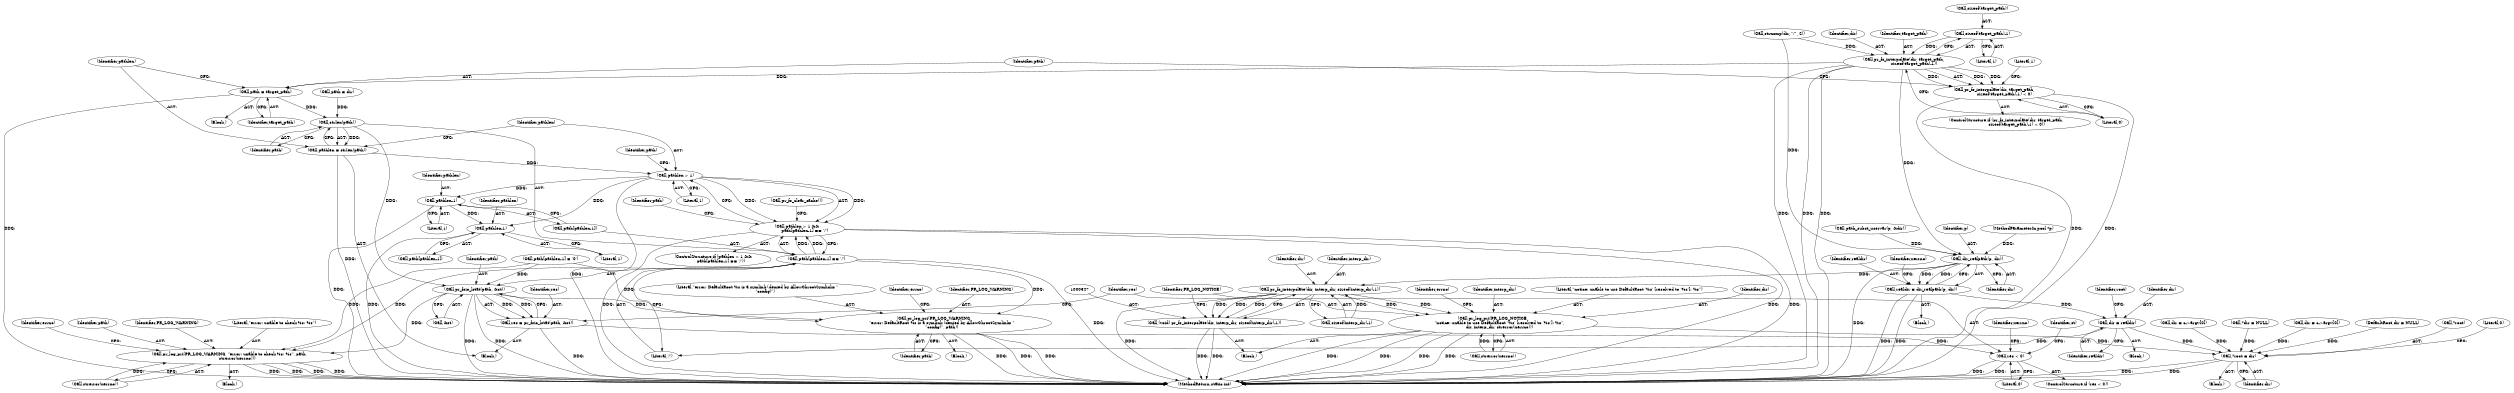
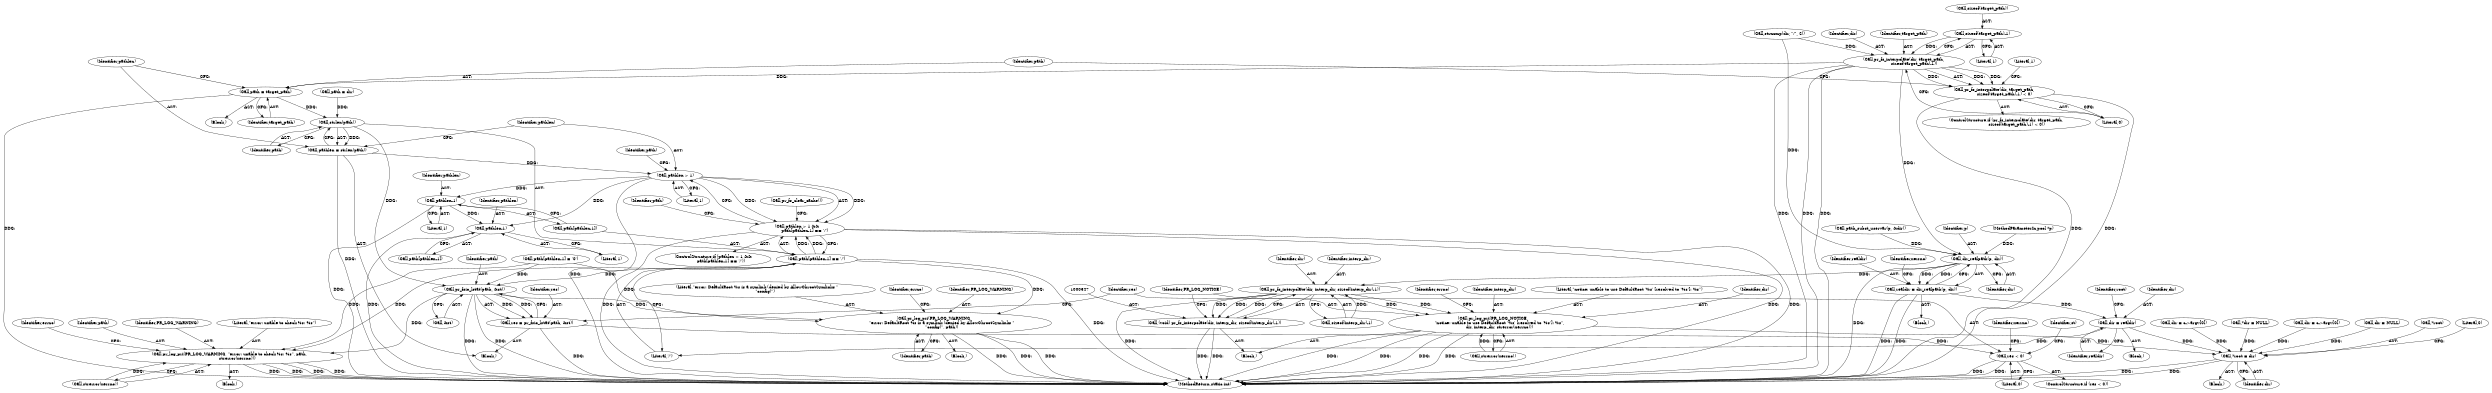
(612, 274) -> (611, 274)
(2393, 323) -> (2382, 323)
